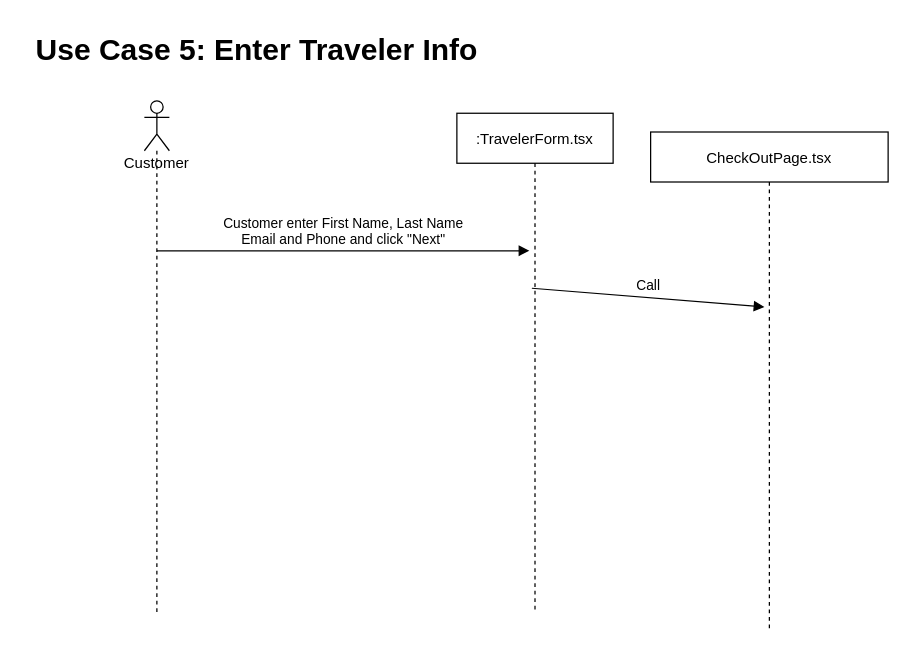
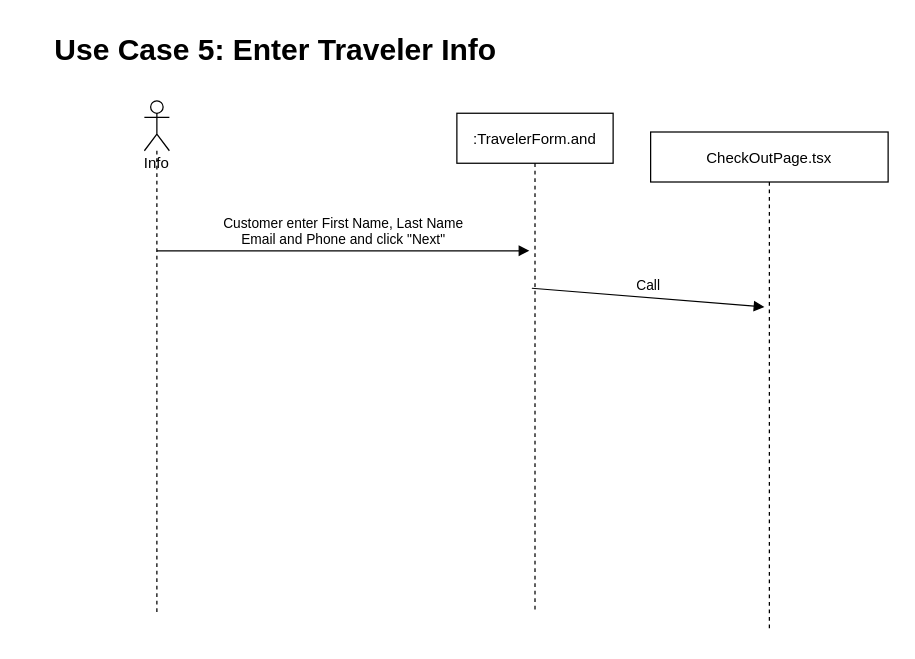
(260, 51) -> (279, 51)
(534, 139) -> (534, 139)
(157, 181) -> (157, 172)
